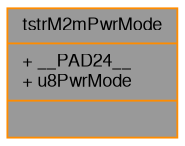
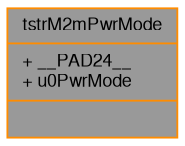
(78, 81) -> (78, 81)
